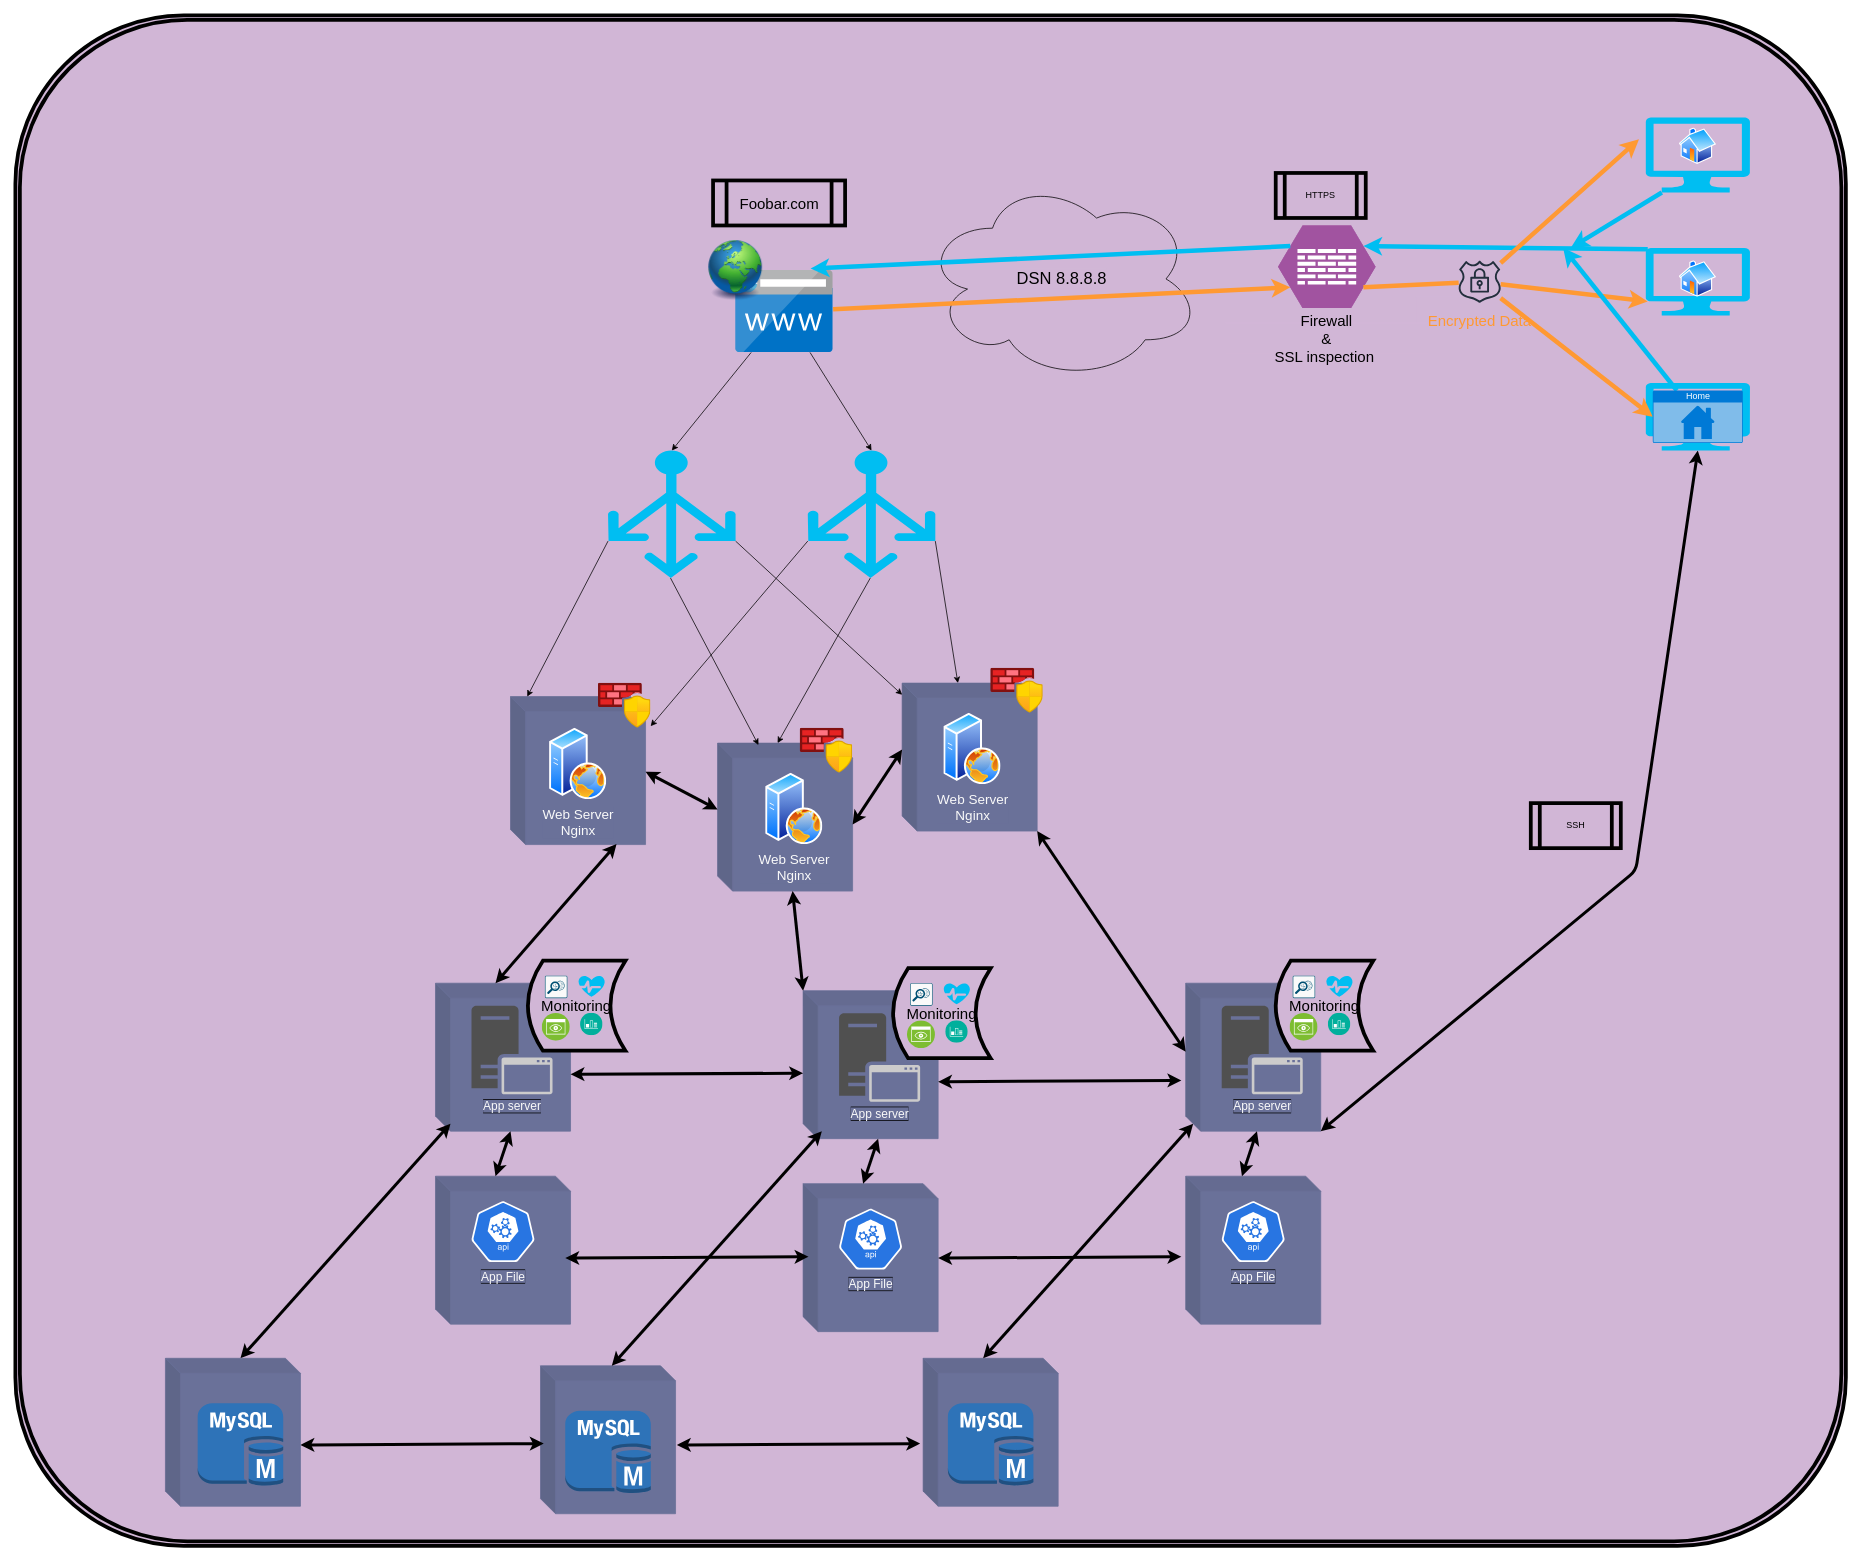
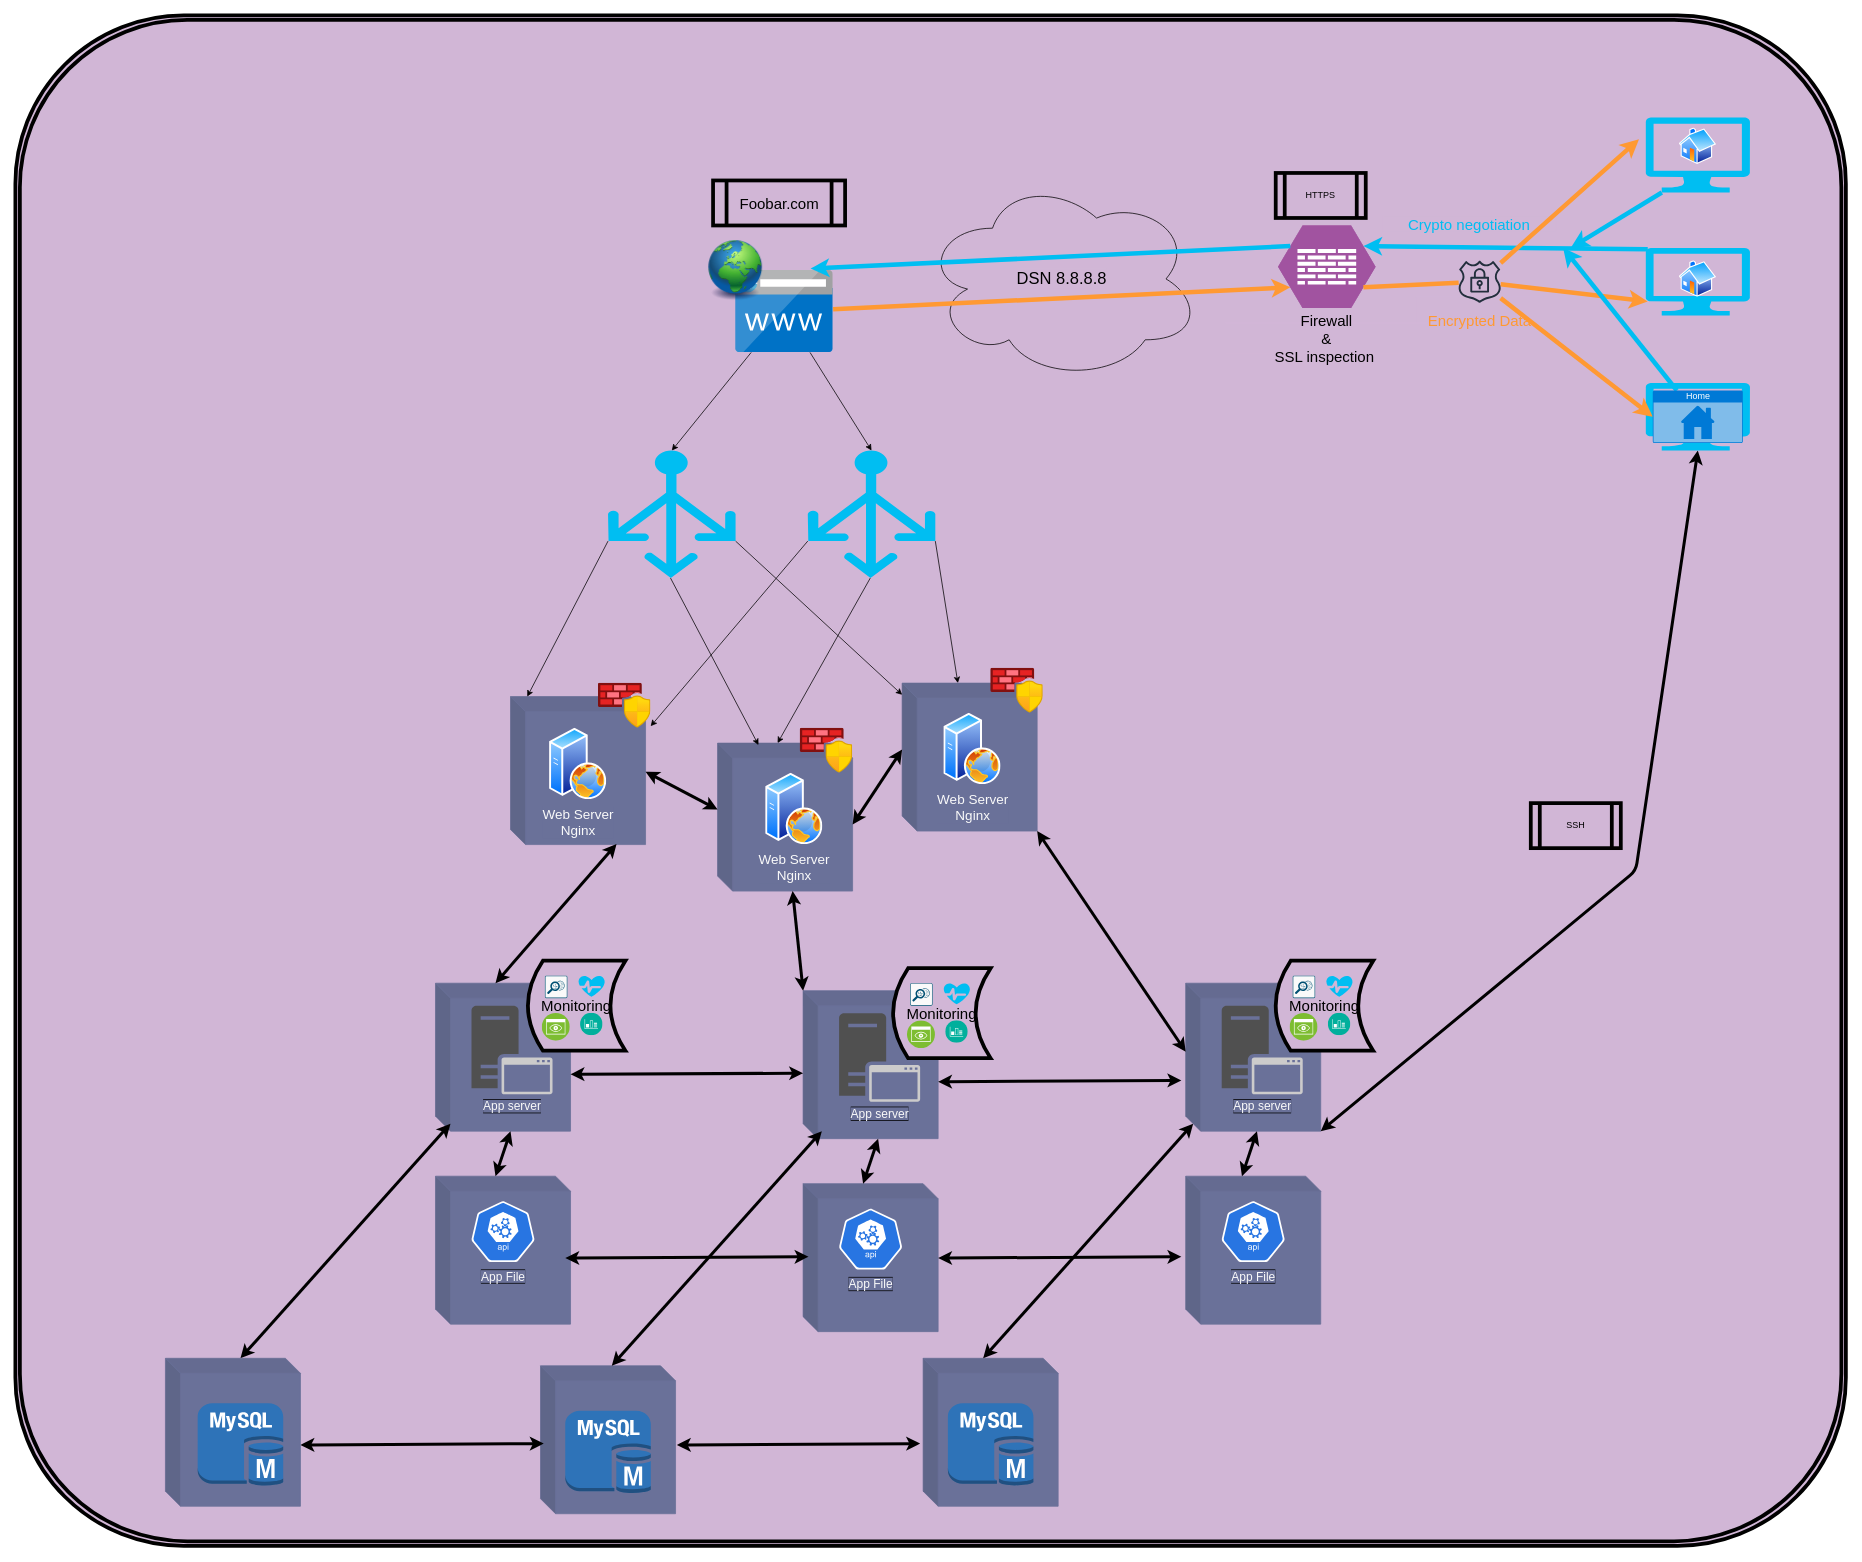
none -> (1469, 224)
